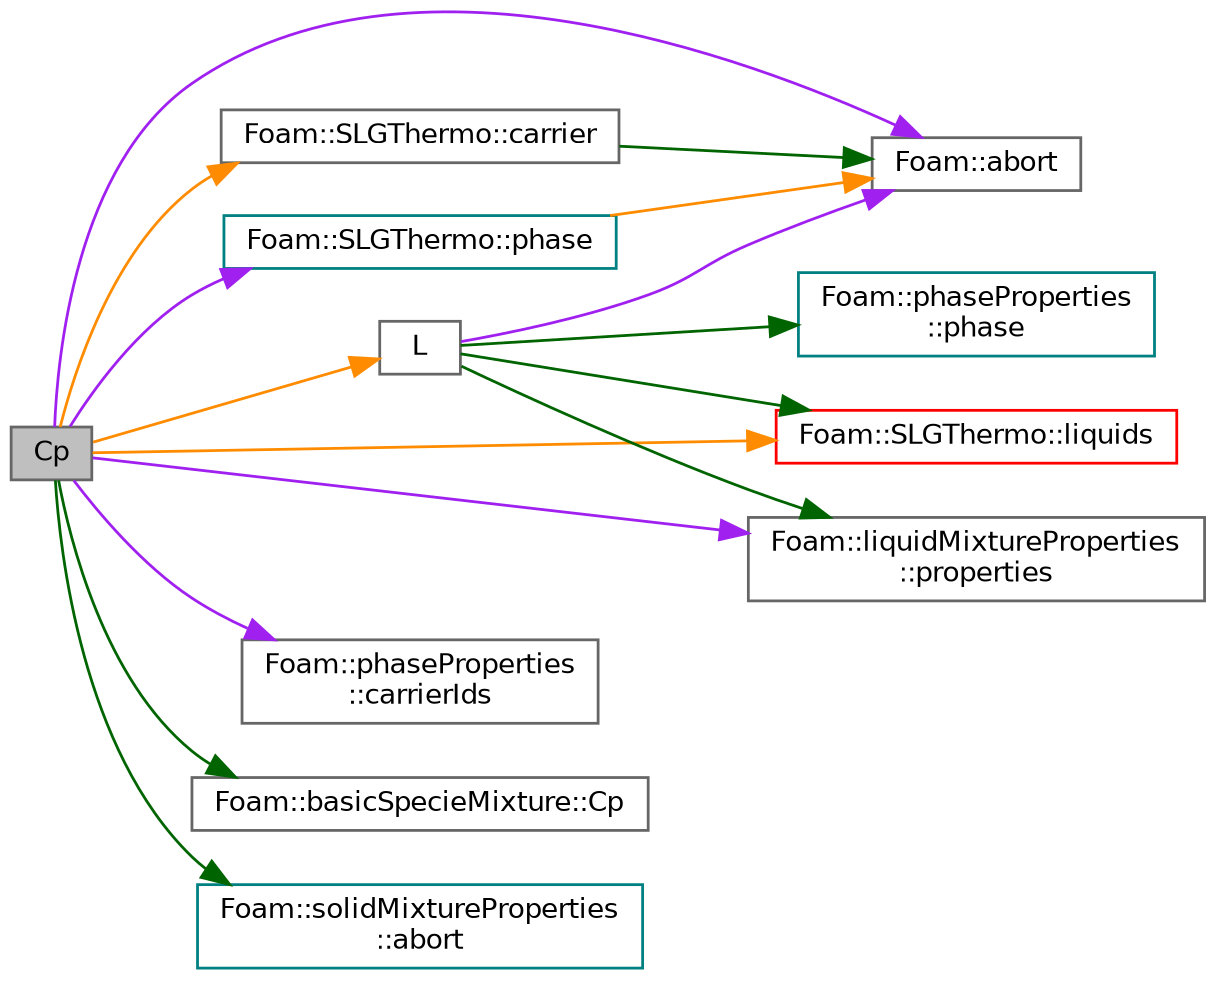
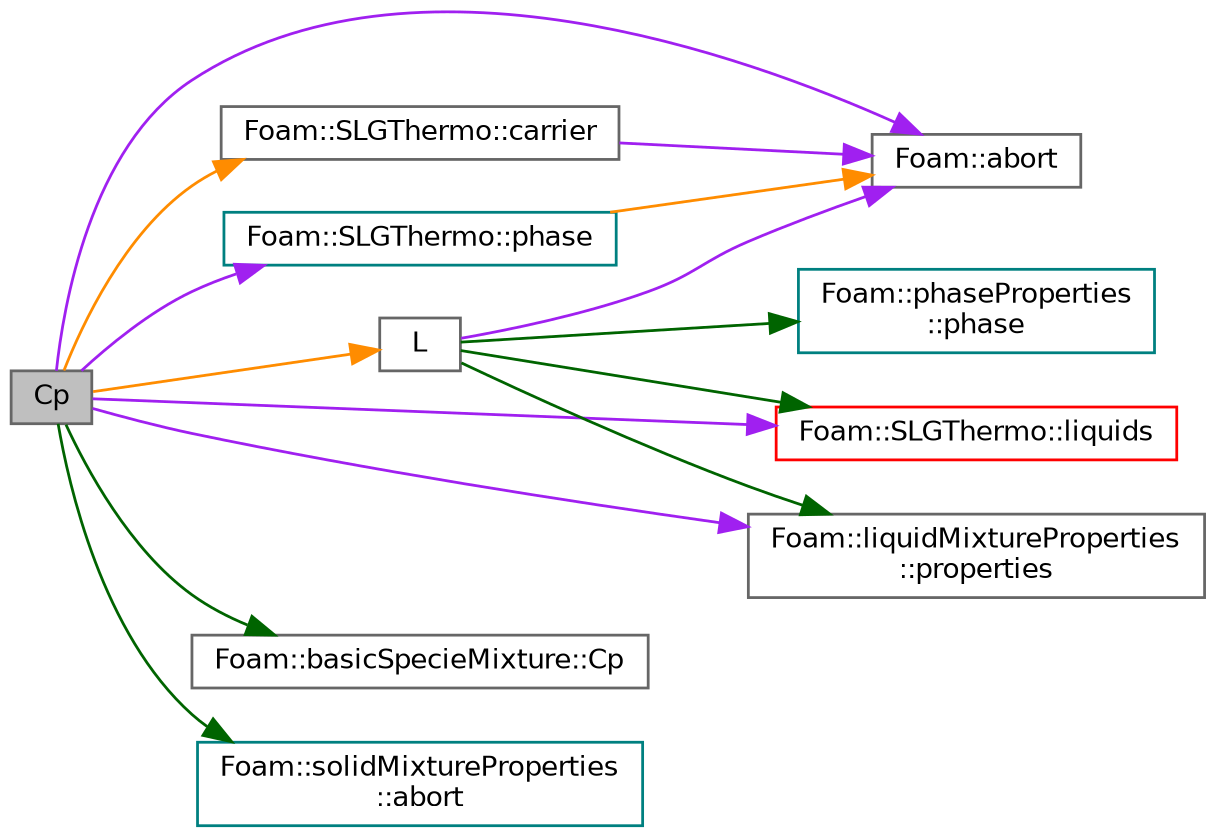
(731, 152) -> (731, 149)
(420, 447) -> (420, 412)
(420, 682) -> none
